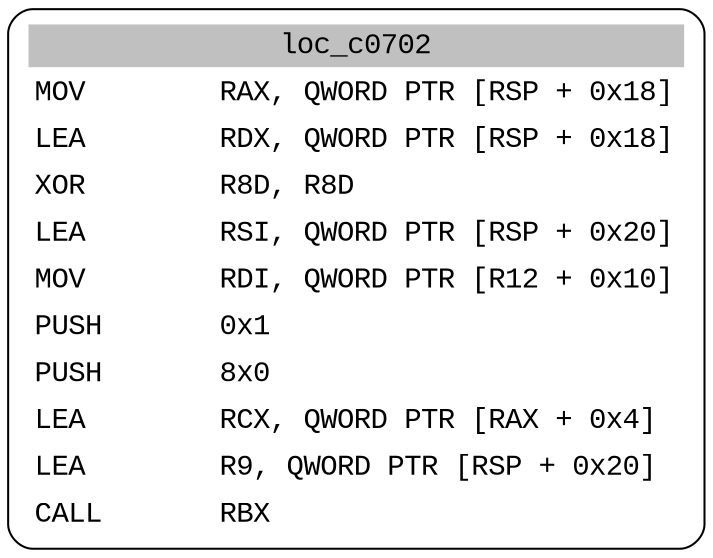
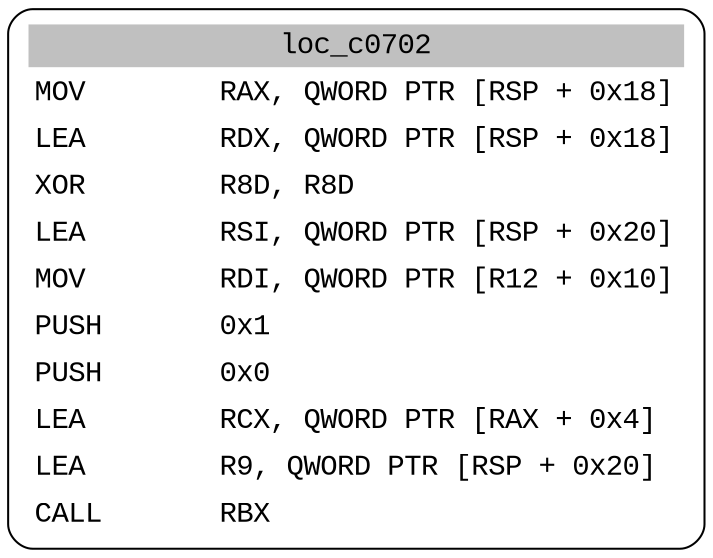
(153, 373) -> (153, 373)
